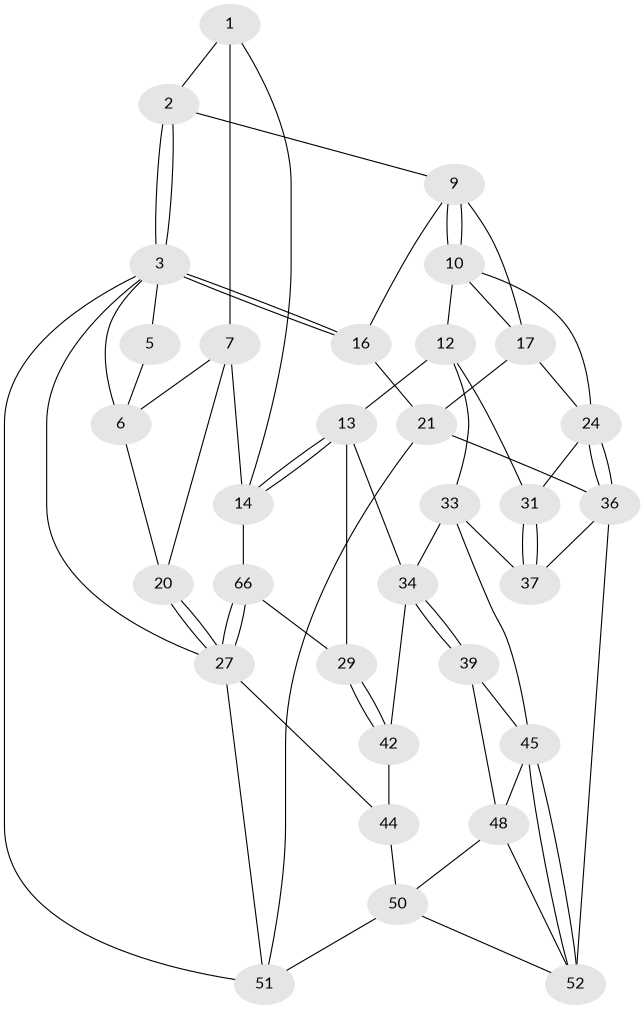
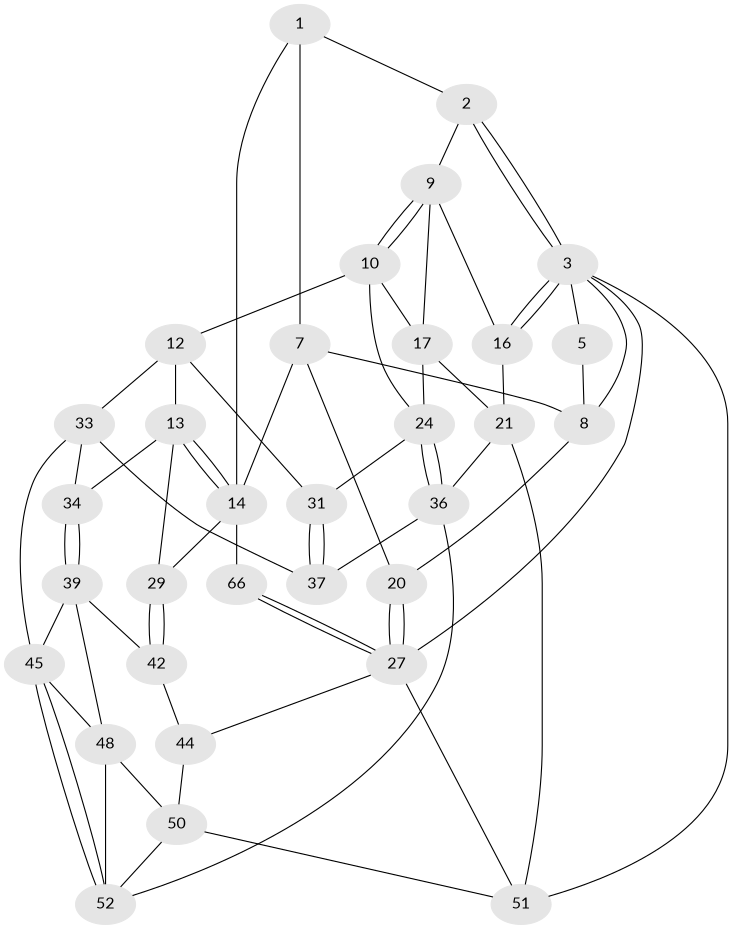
(121, 424) -> (584, 424)
(295, 624) -> (197, 544)
(398, 664) -> (114, 624)
